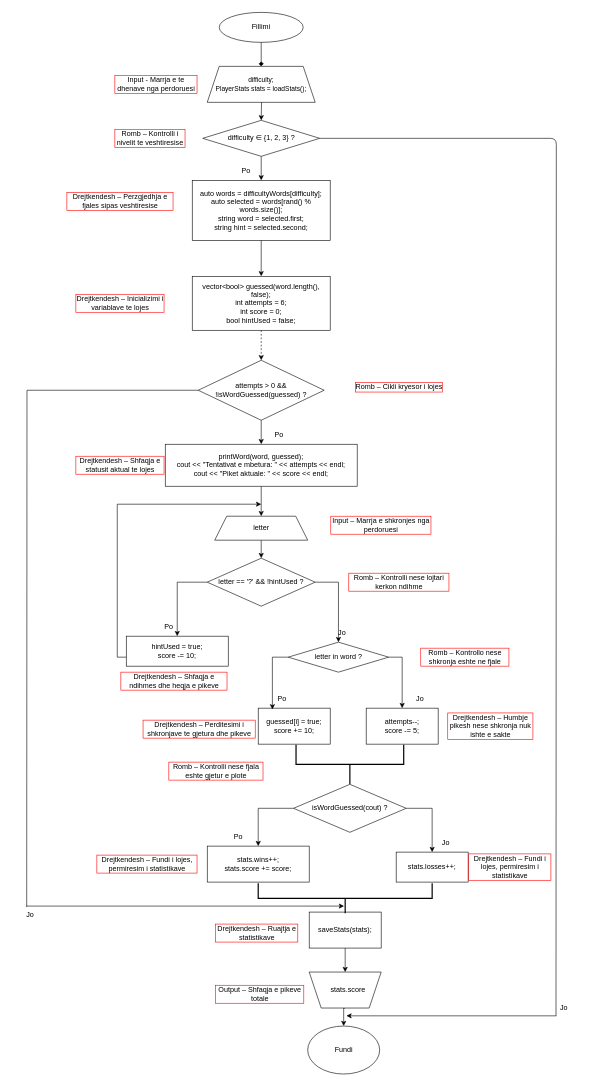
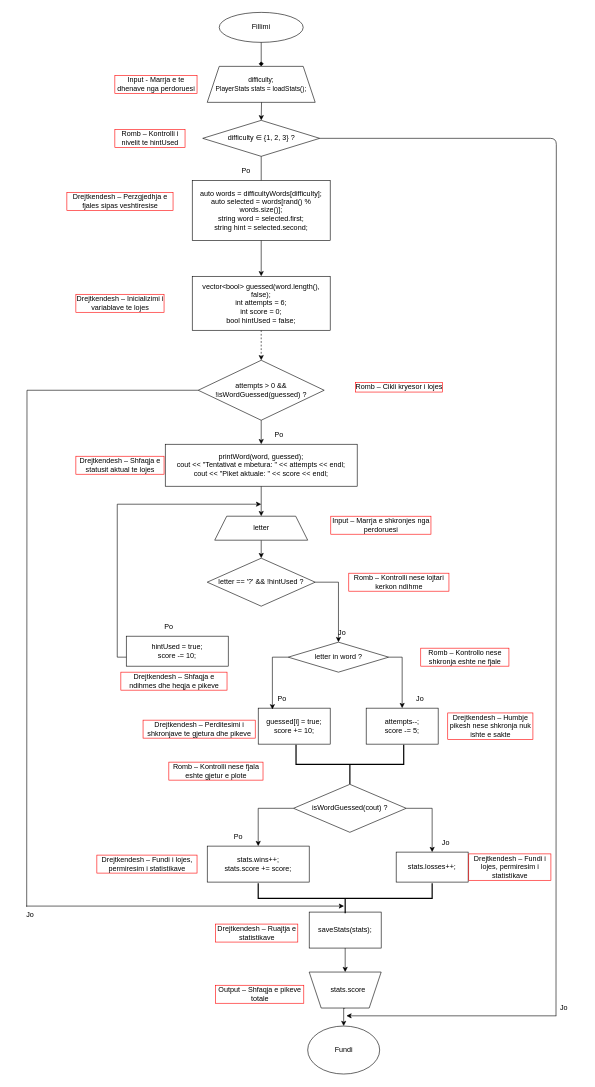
(150, 138) -> (150, 138)
(261, 174) -> (261, 176)
(177, 582) -> none
